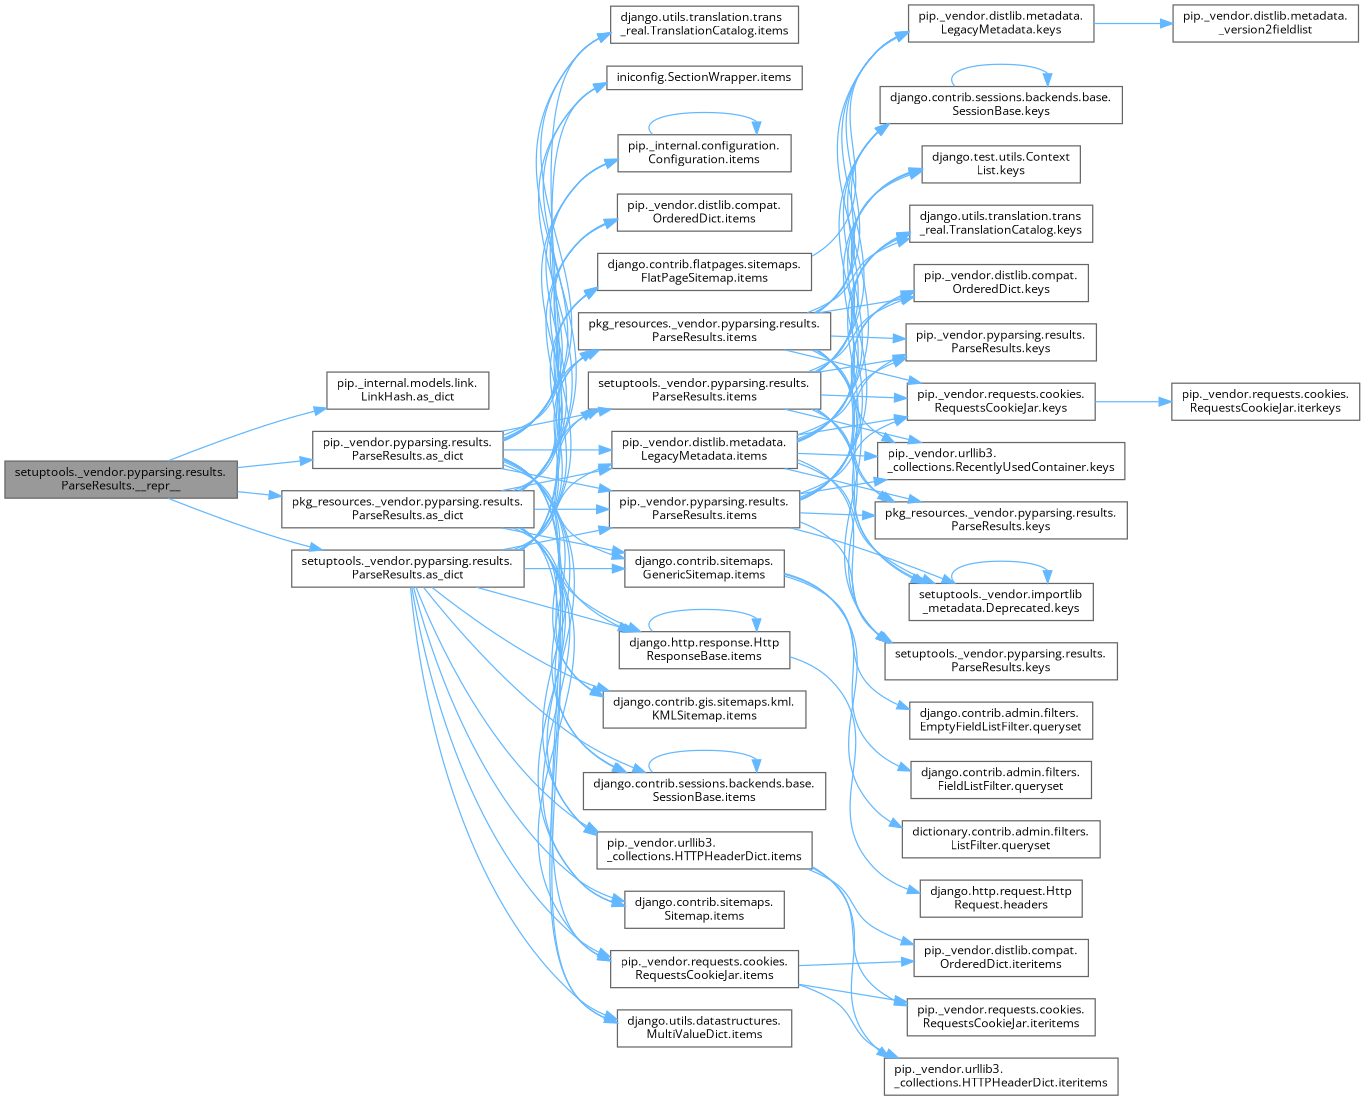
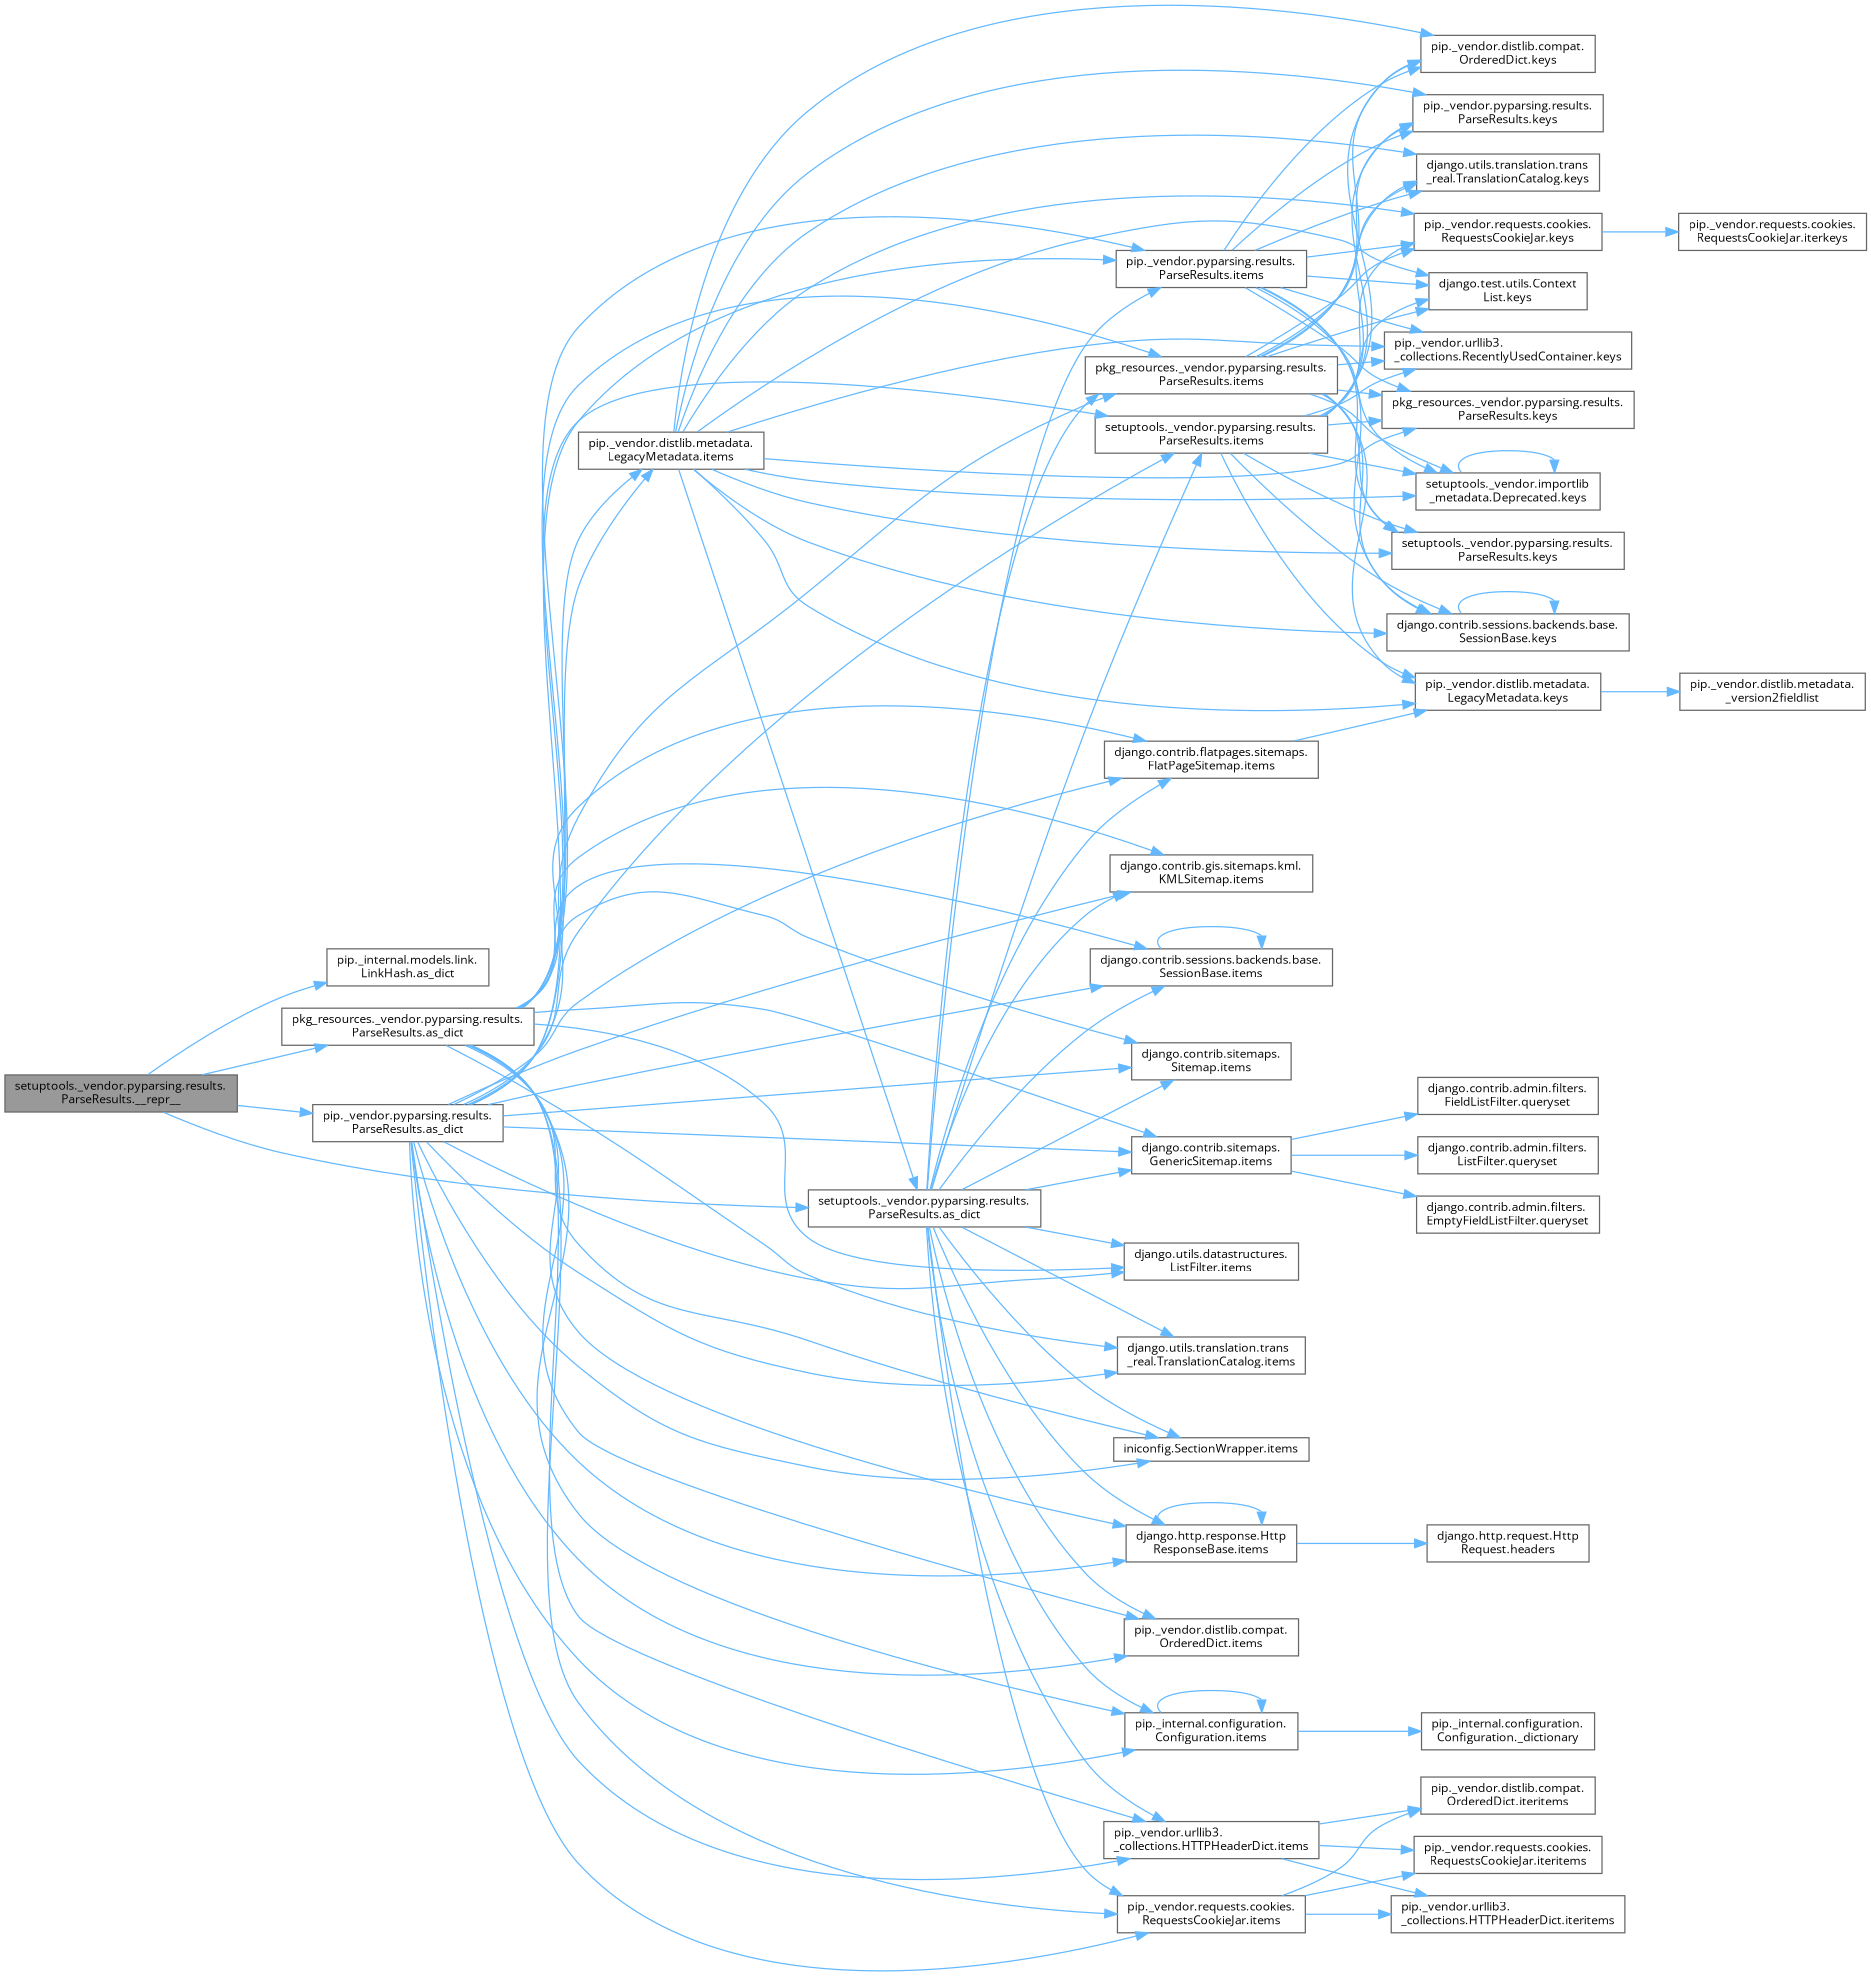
(556, 509) -> (796, 824)
(1001, 839) -> (1508, 1155)
(705, 1028) -> (1211, 1262)
none -> (1508, 1731)
